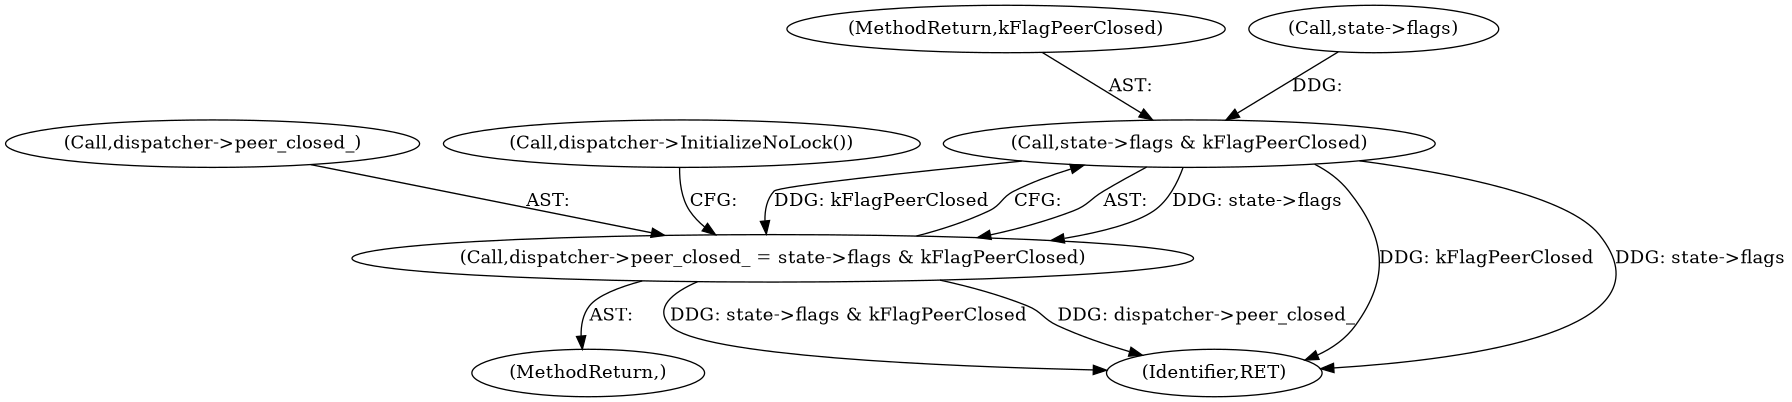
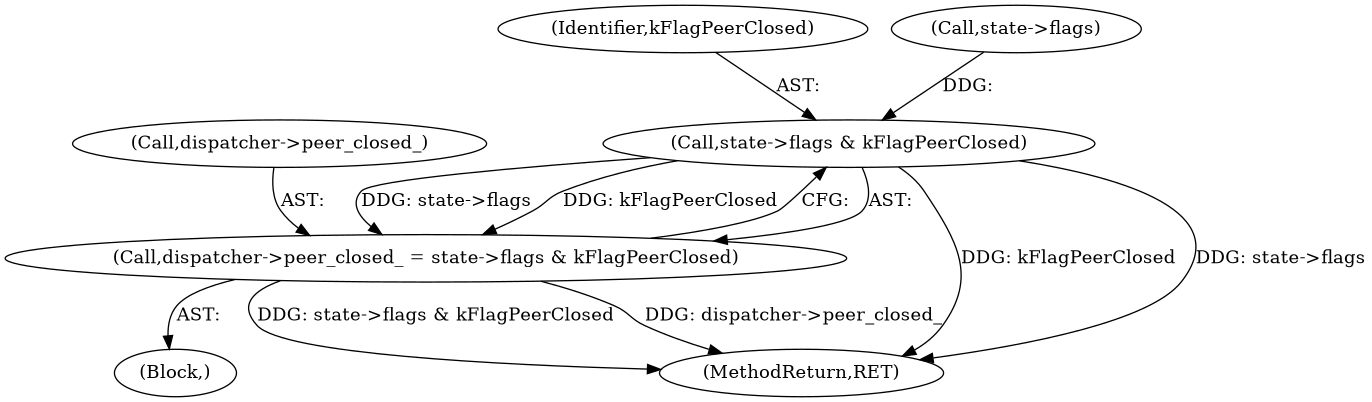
(1006, 29) -> (683, 29)
(682, 144) -> none
(588, 373) -> (175, 373)
(1214, 373) -> (802, 373)
